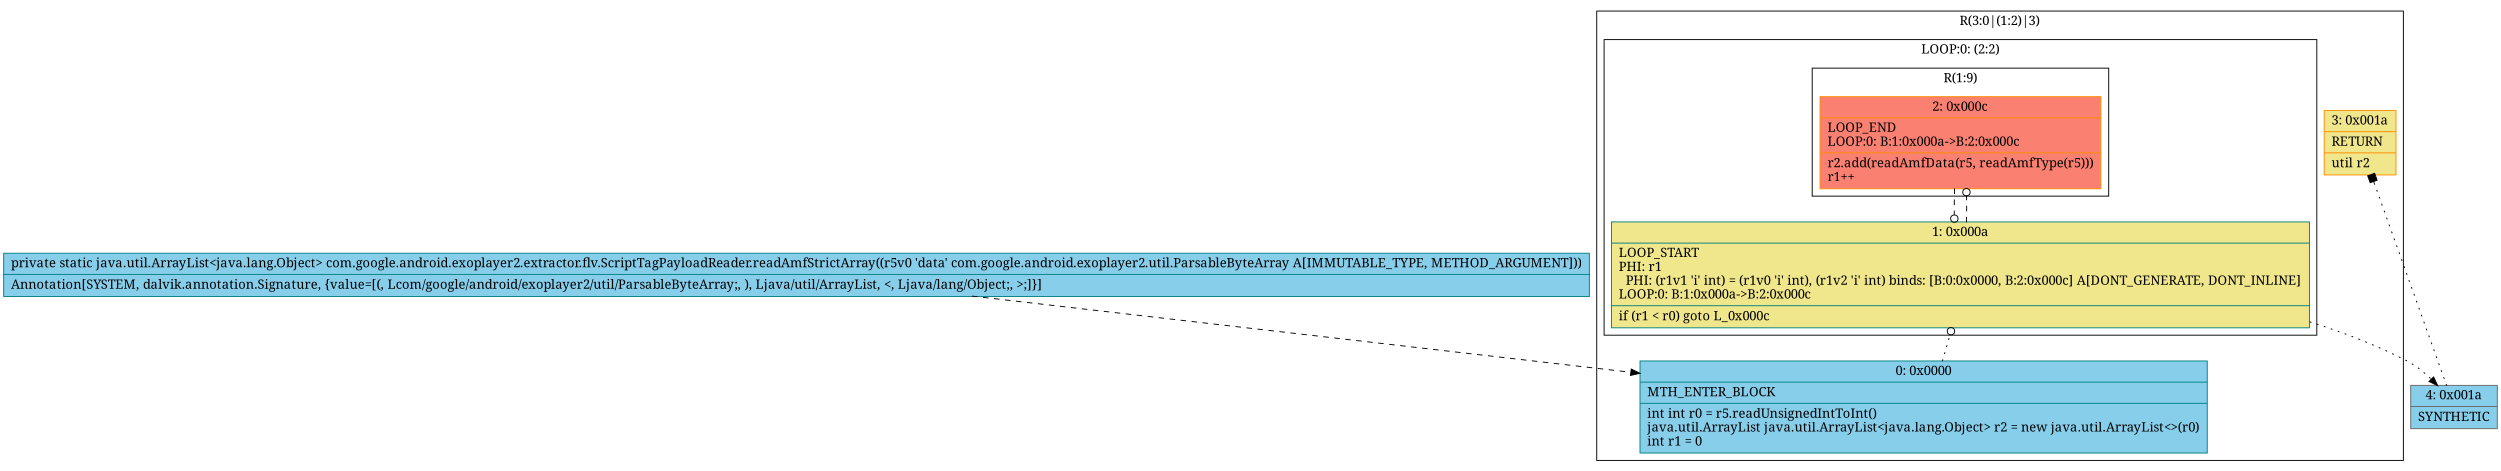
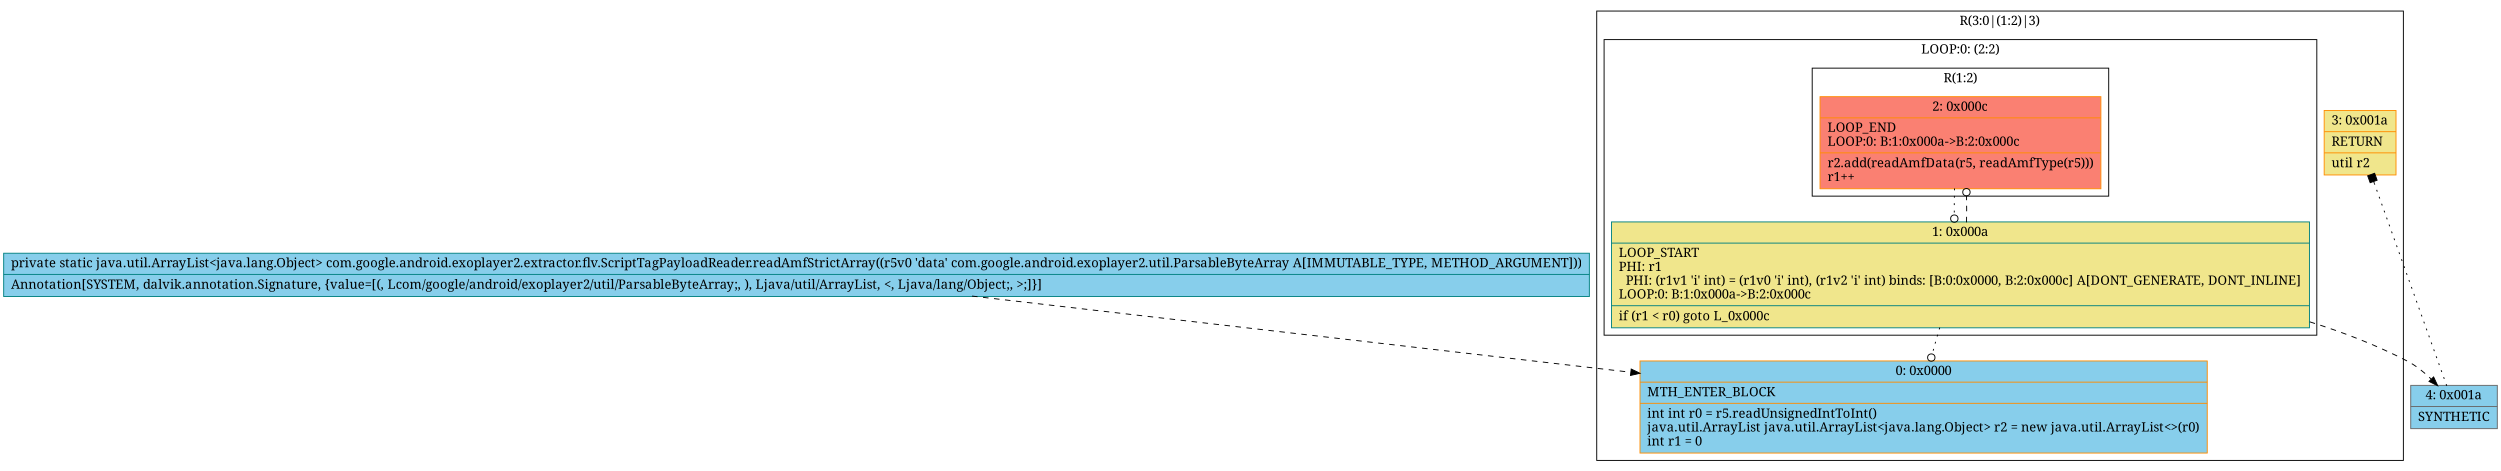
(1960, 79) -> (1960, 79)
(1954, 202) -> (1954, 202)
(2373, 345) -> (2373, 345)
(1946, 348) -> (1936, 341)
(1924, 407) -> (1924, 407)
